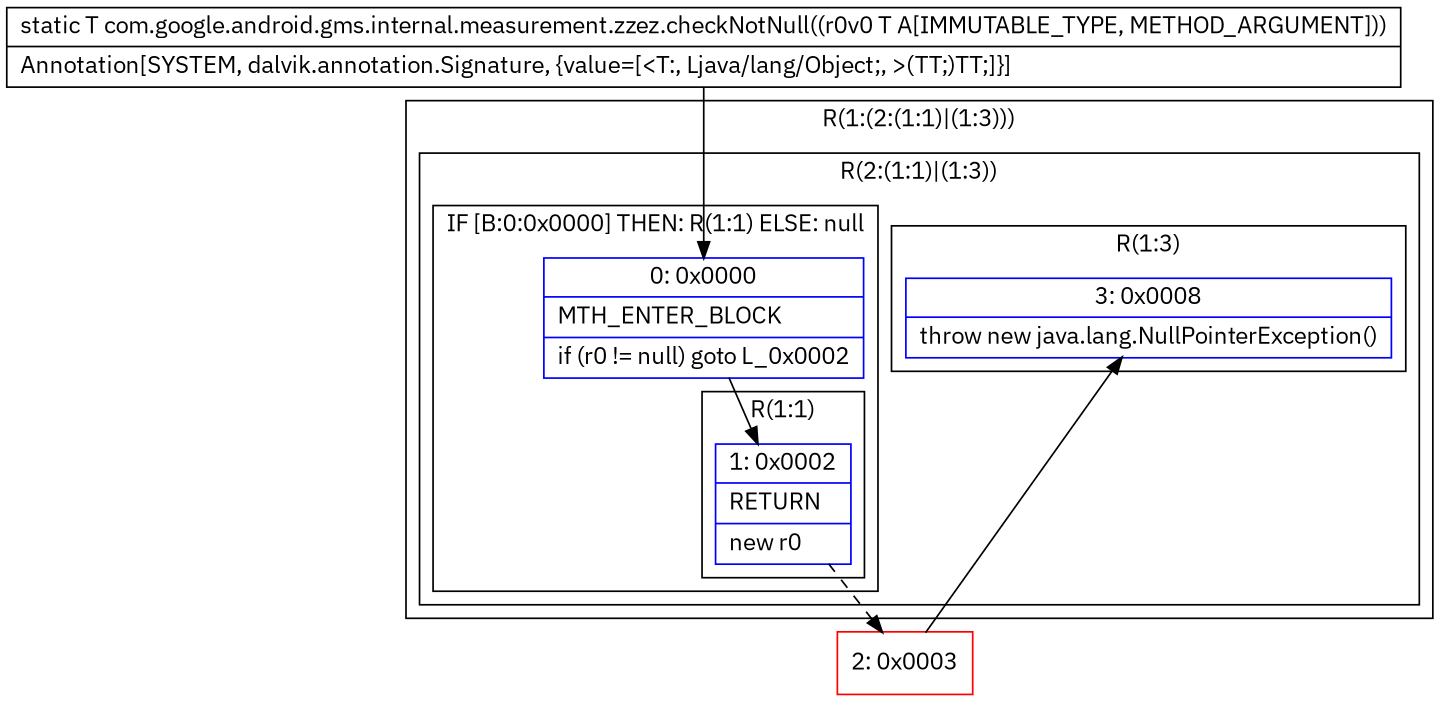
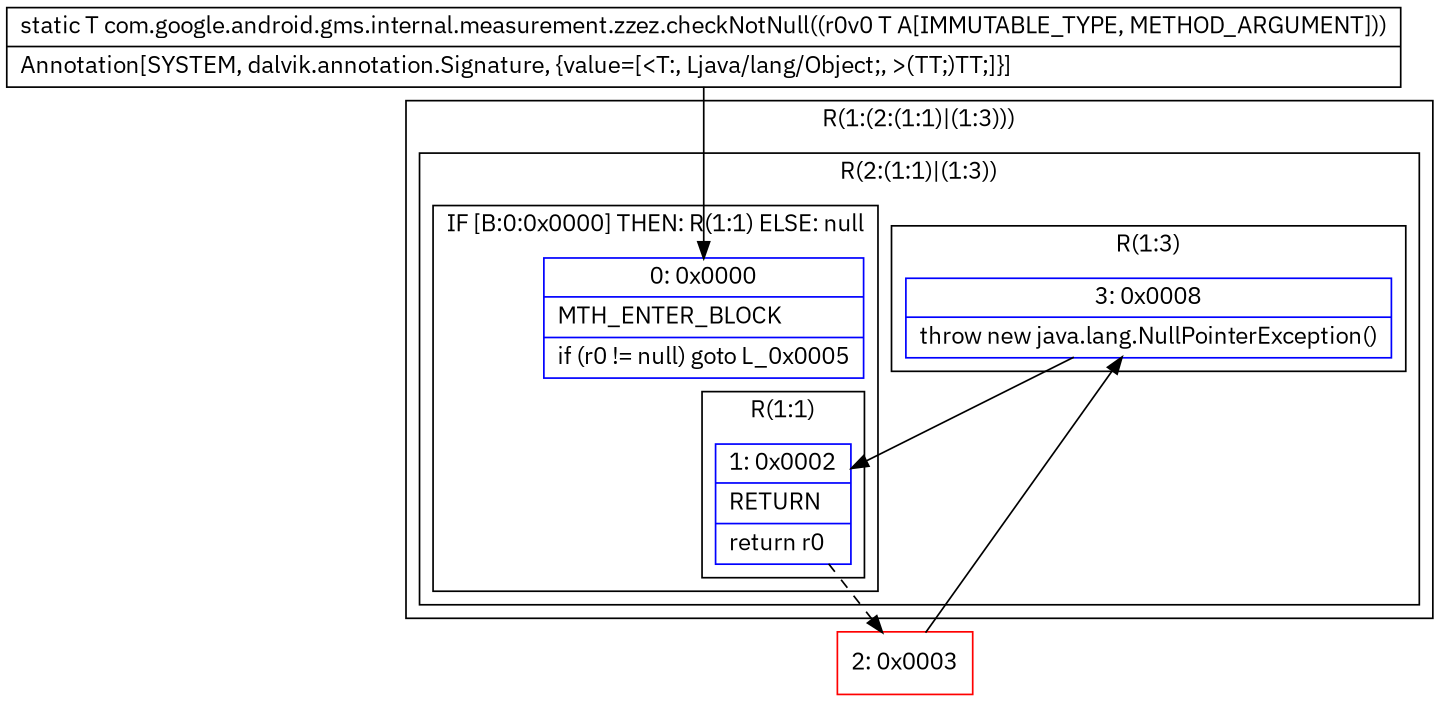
(704, 357) -> (704, 357)
(740, 403) -> (970, 409)
(765, 543) -> (777, 543)
